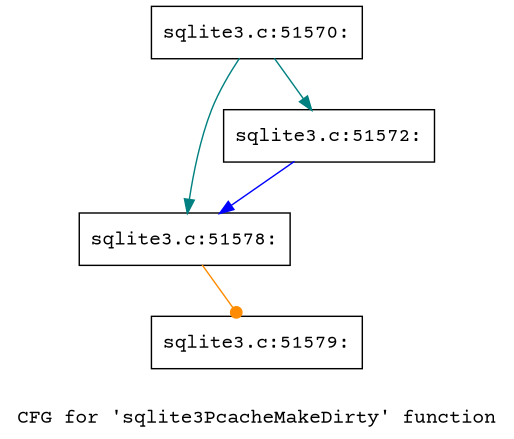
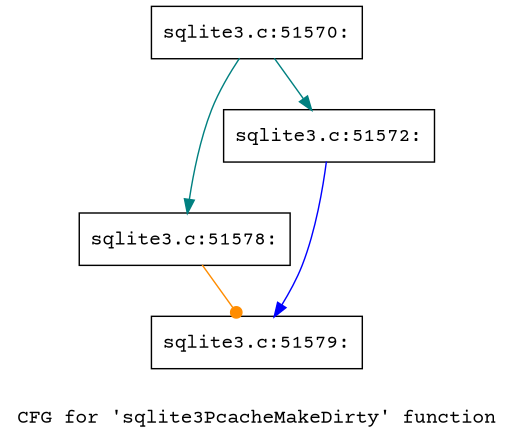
(263, 183) -> (312, 236)
